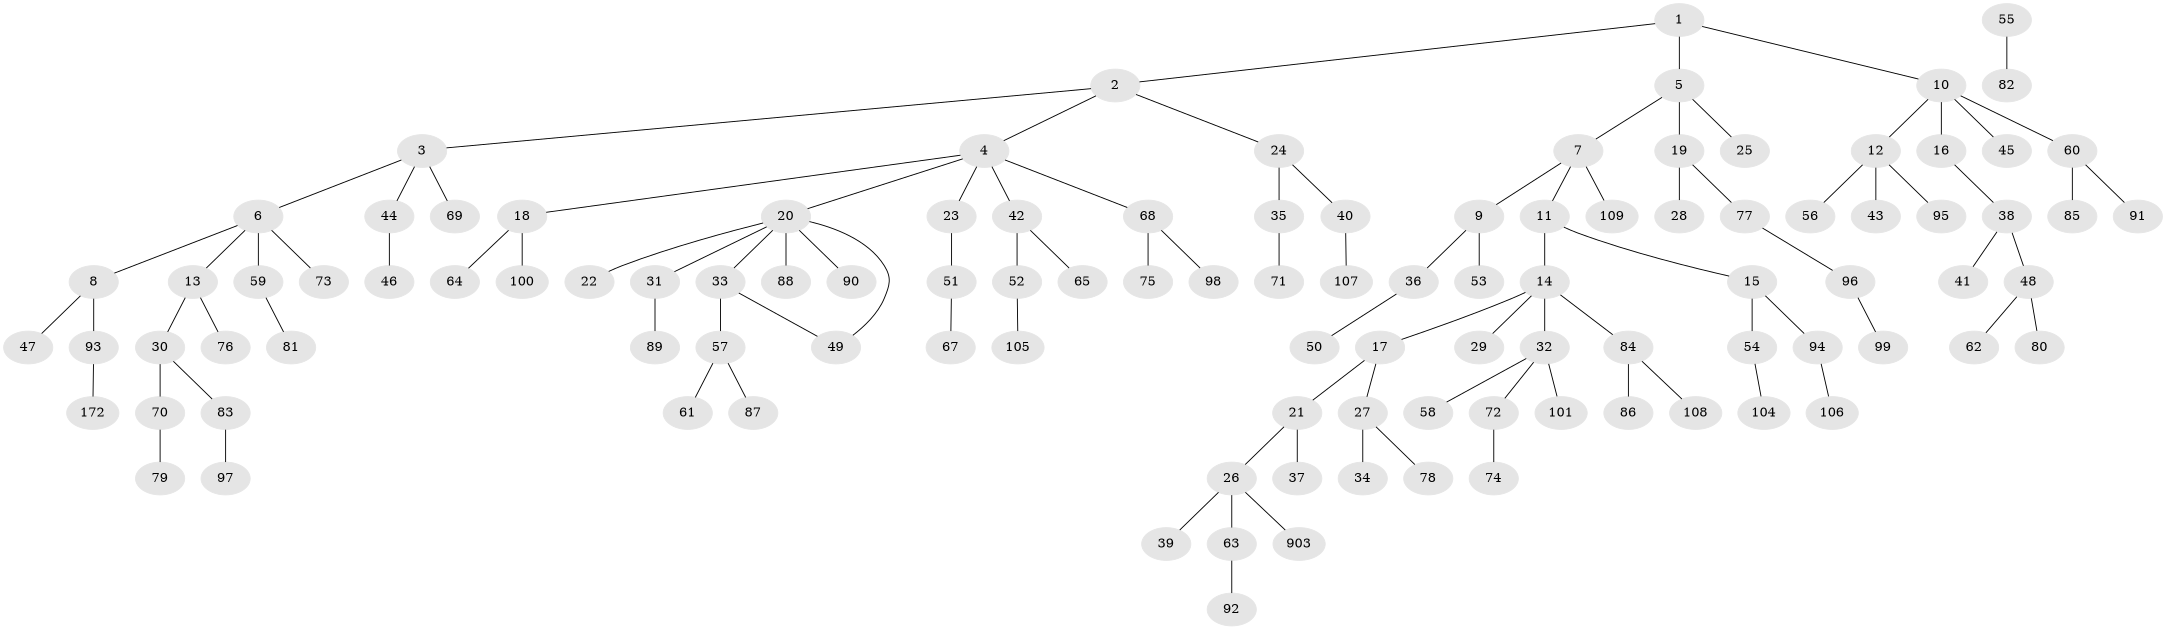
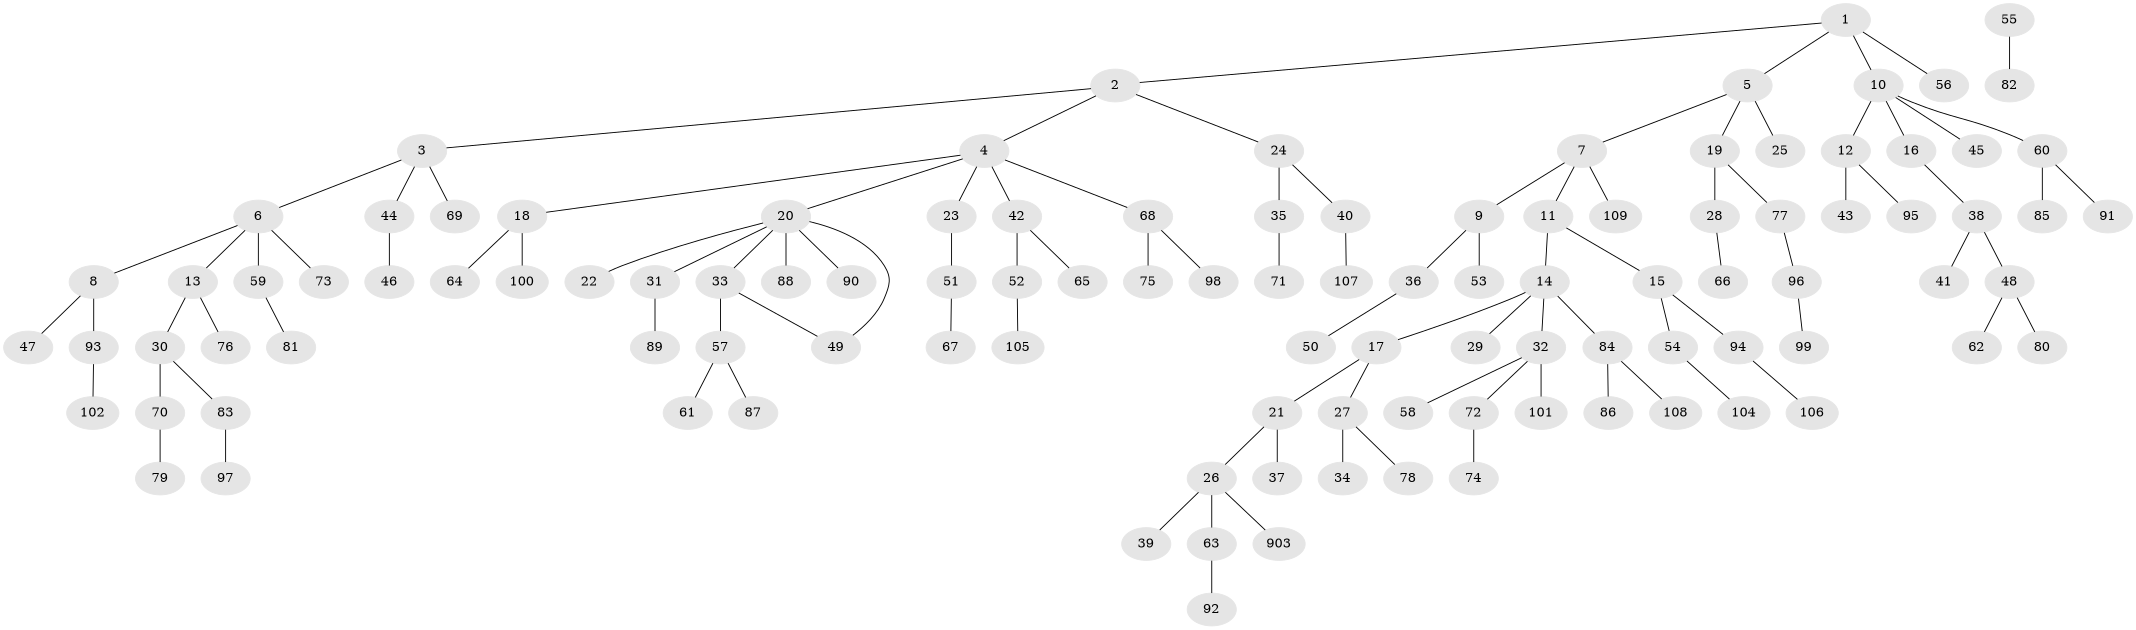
(1843, 184) -> (1895, 53)
none -> (1723, 282)
(93, 413) -> (93, 413)
